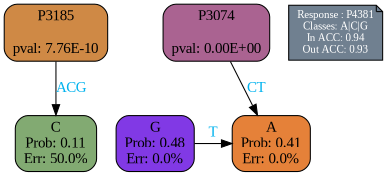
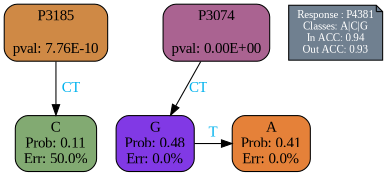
(242, 84) -> (188, 84)
(71, 88) -> (71, 88)
